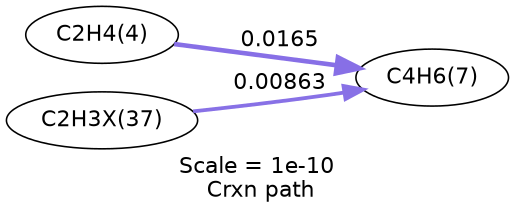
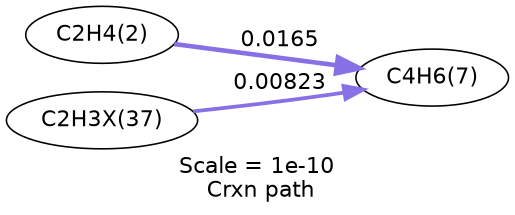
(102, 35) -> (102, 35)
(277, 83) -> (277, 83)
